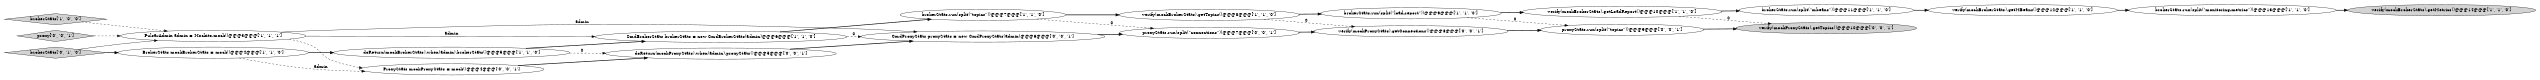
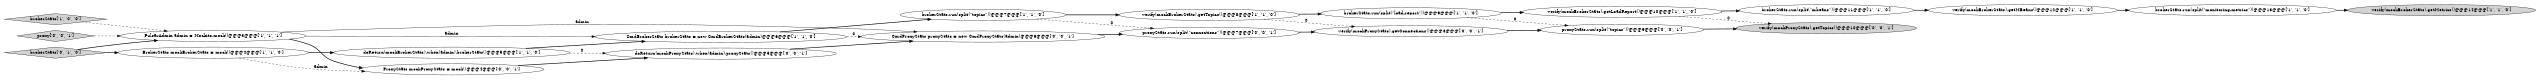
(116, 45) -> (116, 45)
(323, 55) -> (323, 55)
